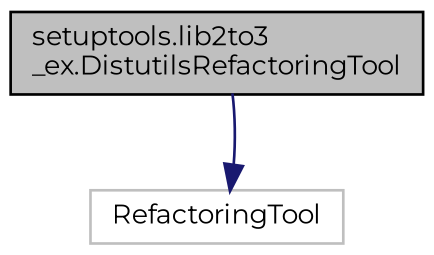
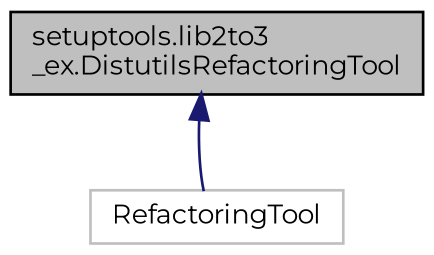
(235, 129) -> (200, 156)
